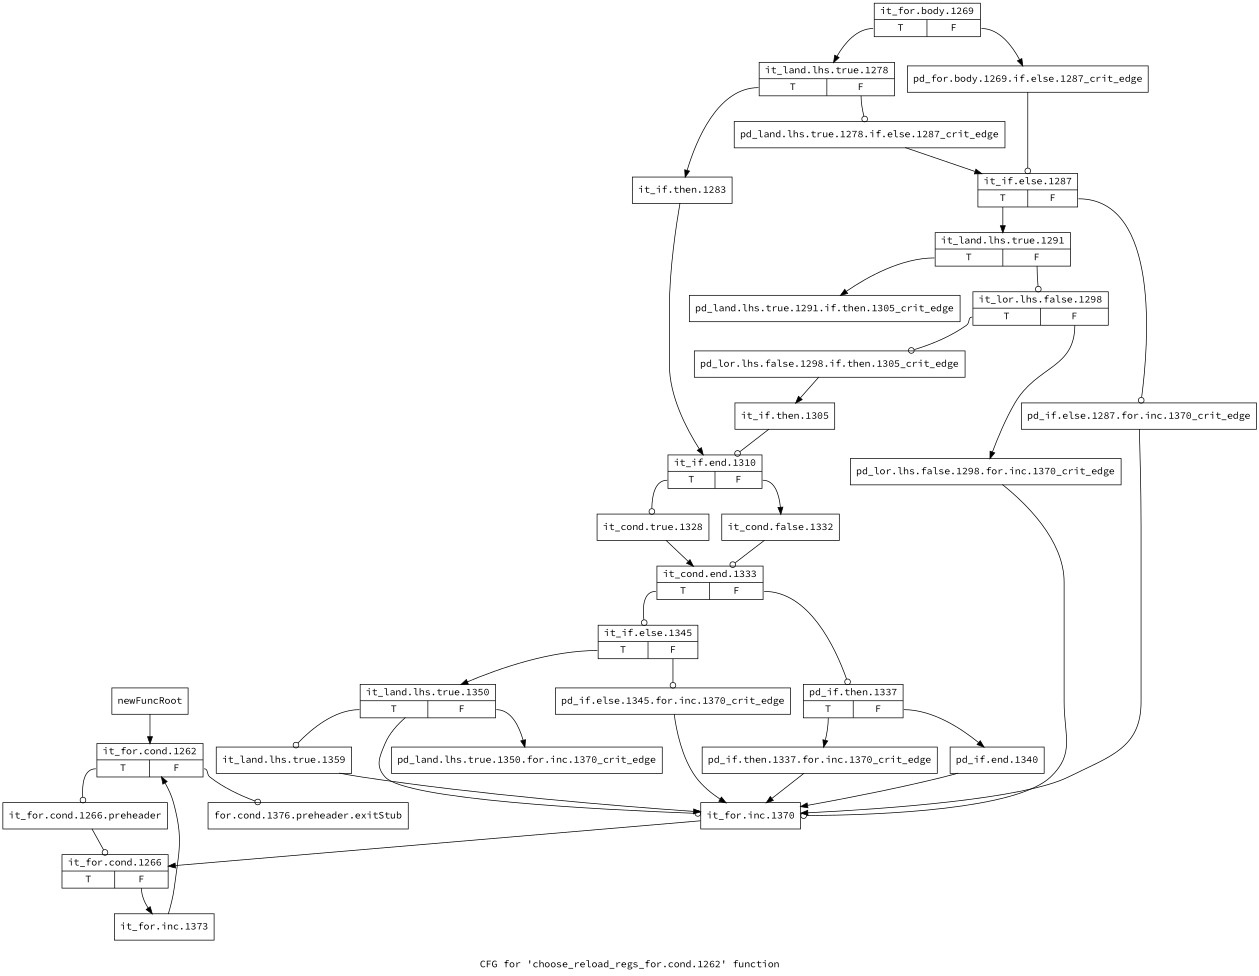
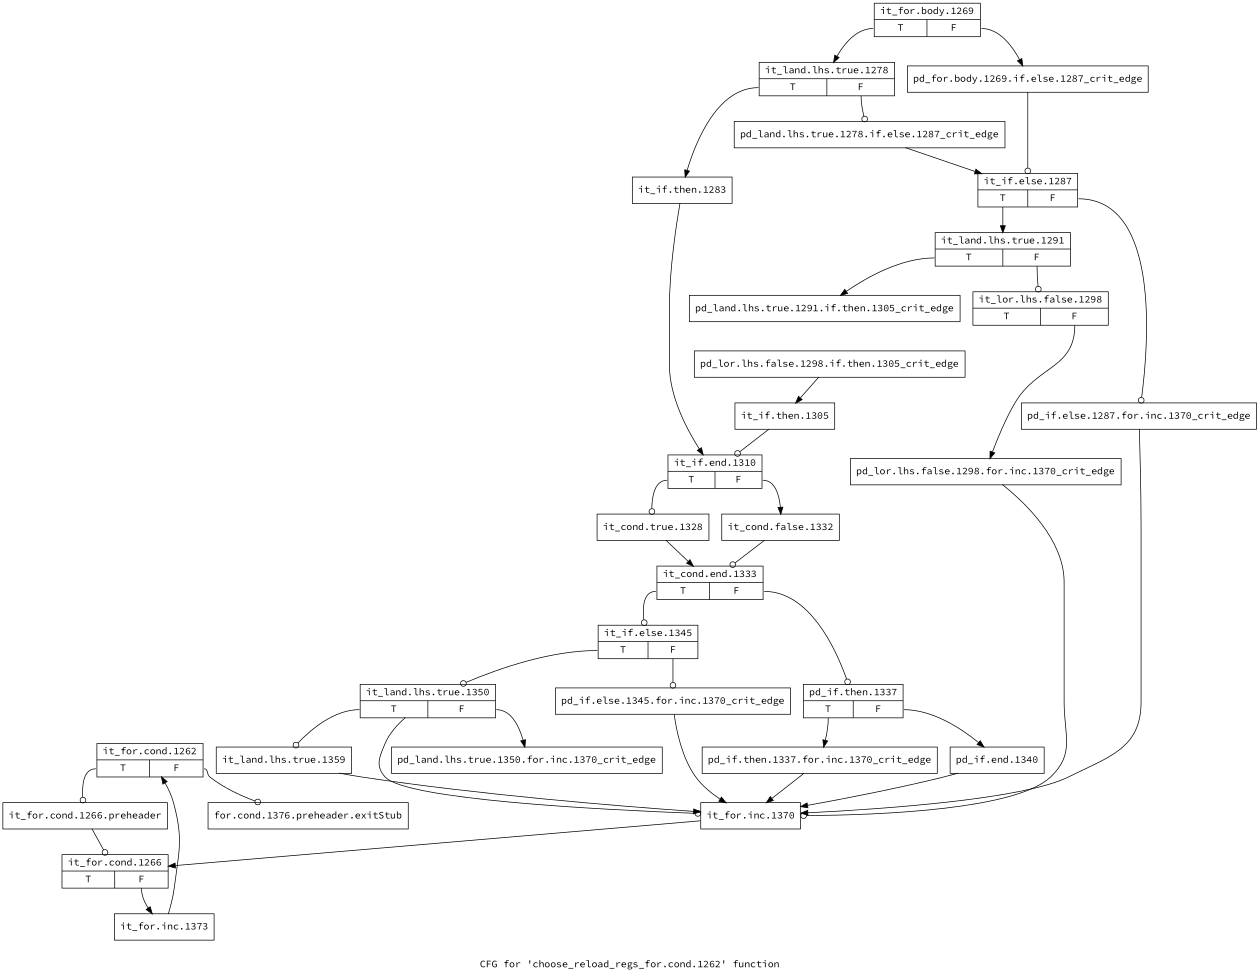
(946, 337) -> none
(530, 660) -> (530, 660)
(150, 701) -> none
